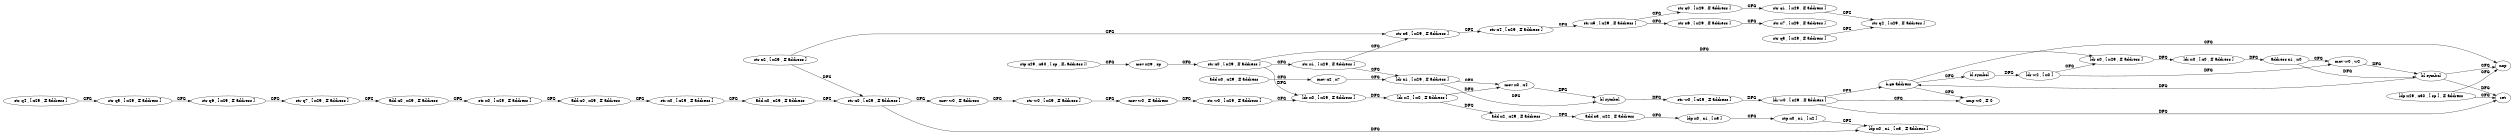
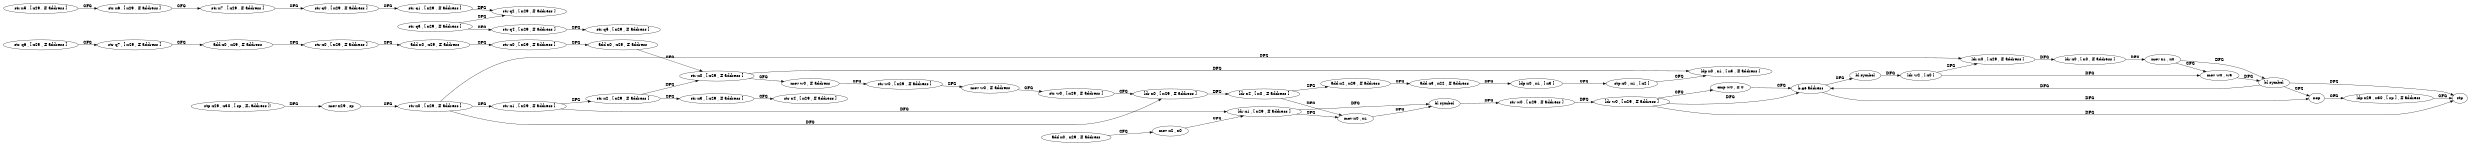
(1847, 13) -> (482, 8)
(1656, 16) -> (288, 8)
(1562, 27) -> none
none -> (478, 29)
(2209, 43) -> (2090, 98)
(1374, 50) -> (575, 103)
(2286, 60) -> (2163, 59)
(1110, 62) -> (294, 104)
(2348, 62) -> (2220, 75)
(1376, 70) -> (905, 110)
(1329, 80) -> (1170, 131)
(2475, 84) -> (2333, 98)
(1516, 85) -> (1356, 119)
(1937, 92) -> (1769, 88)
(2503, 98) -> (2460, 98)
(180, 101) -> none
(1469, 106) -> (1311, 86)
(1657, 115) -> (1489, 82)
